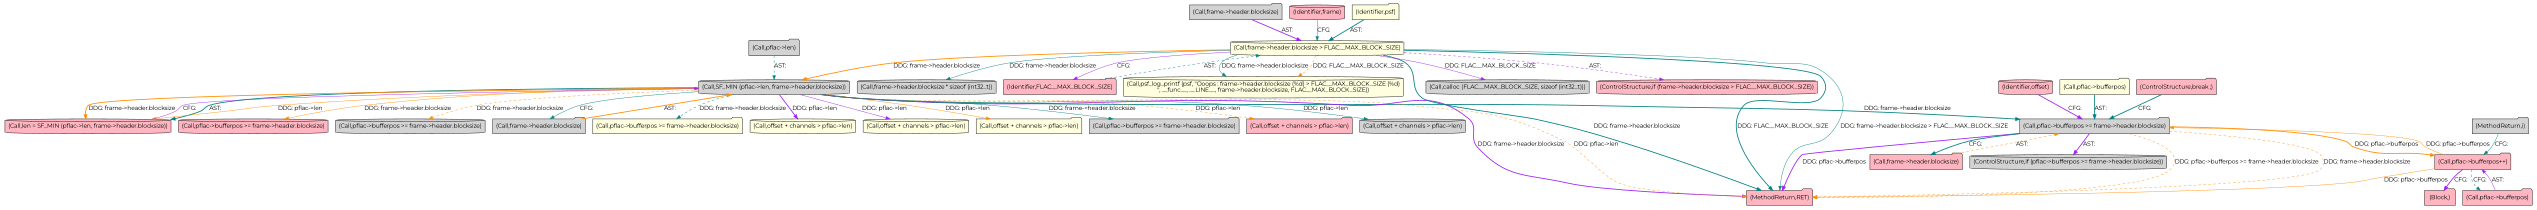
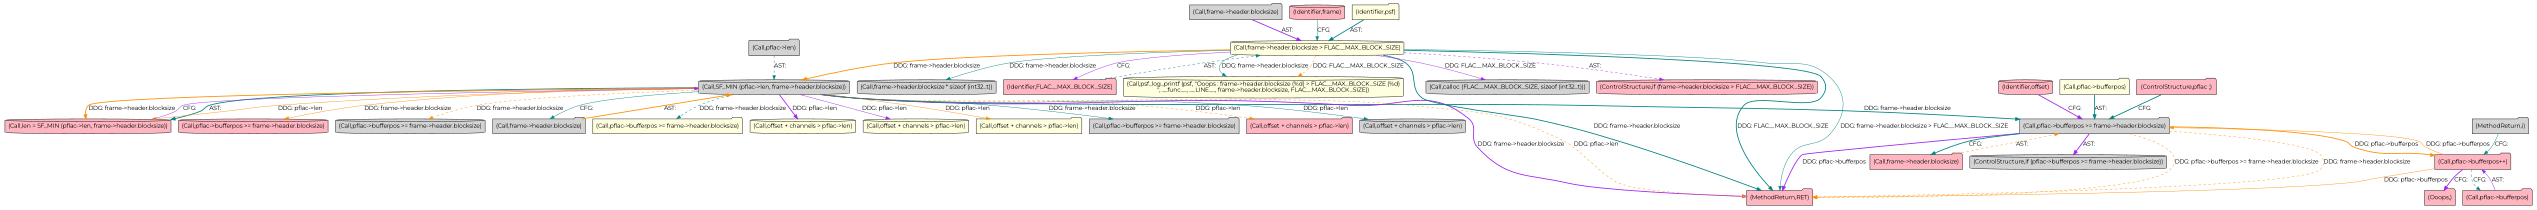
(2176, 87) -> (2176, 87)
(2440, 198) -> (2440, 198)
